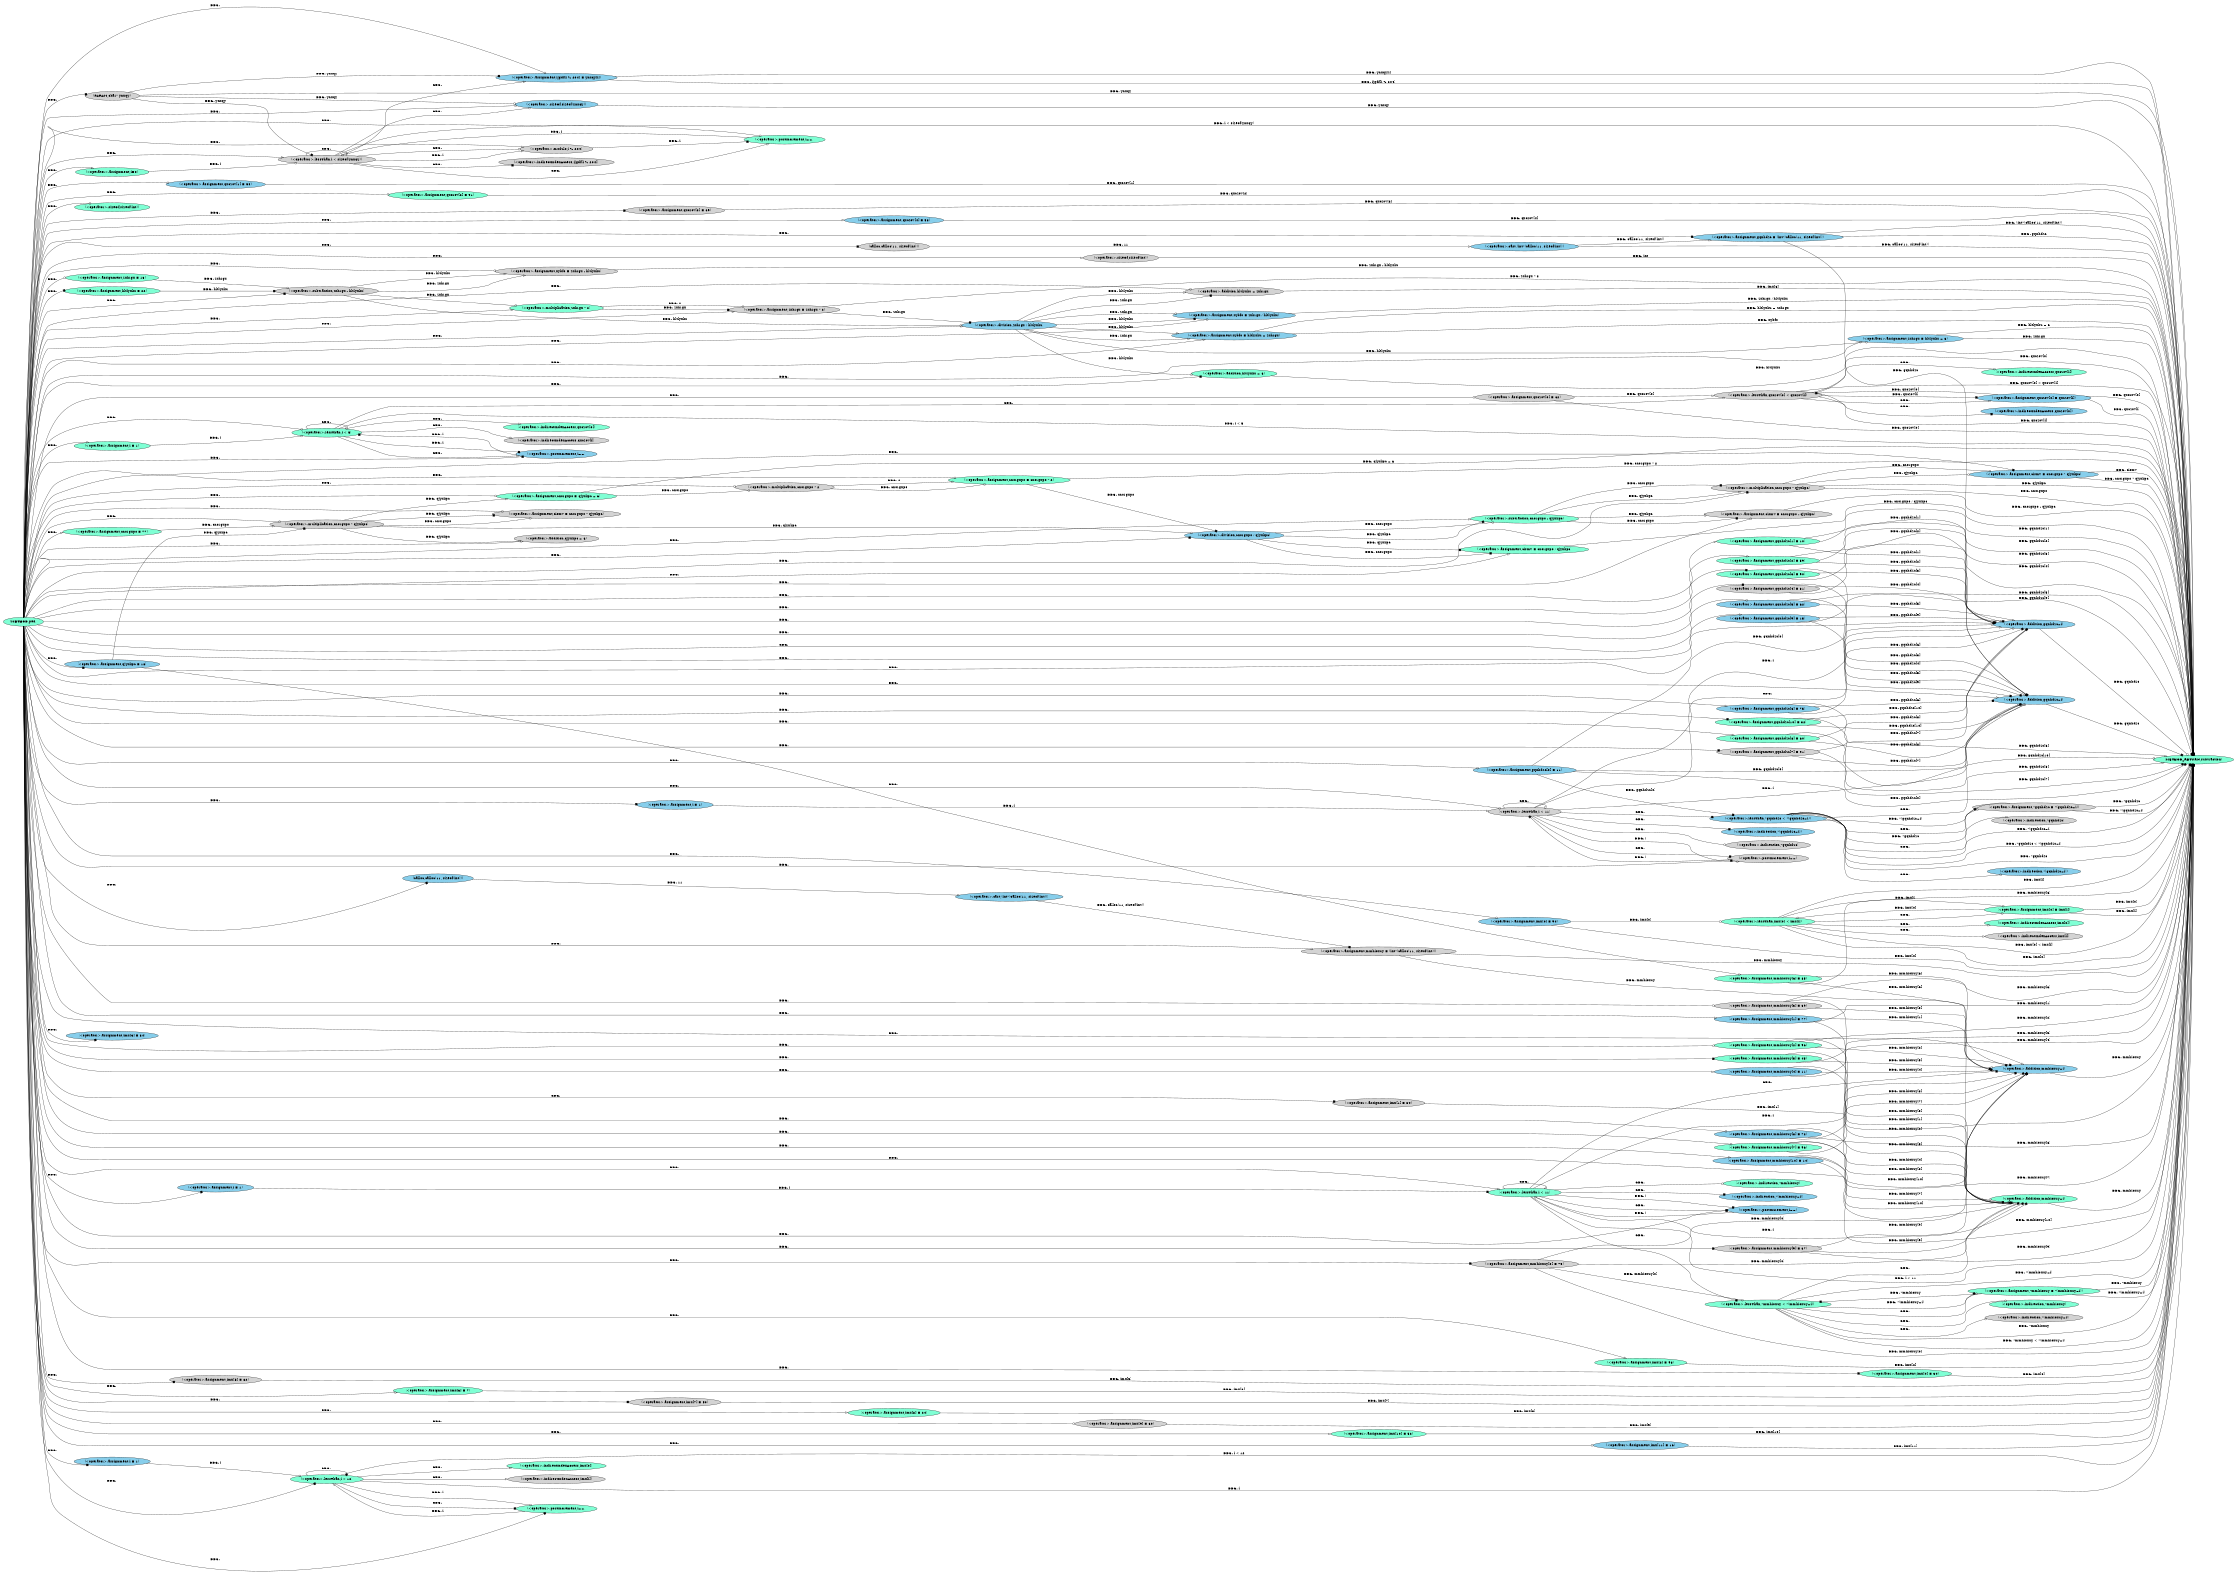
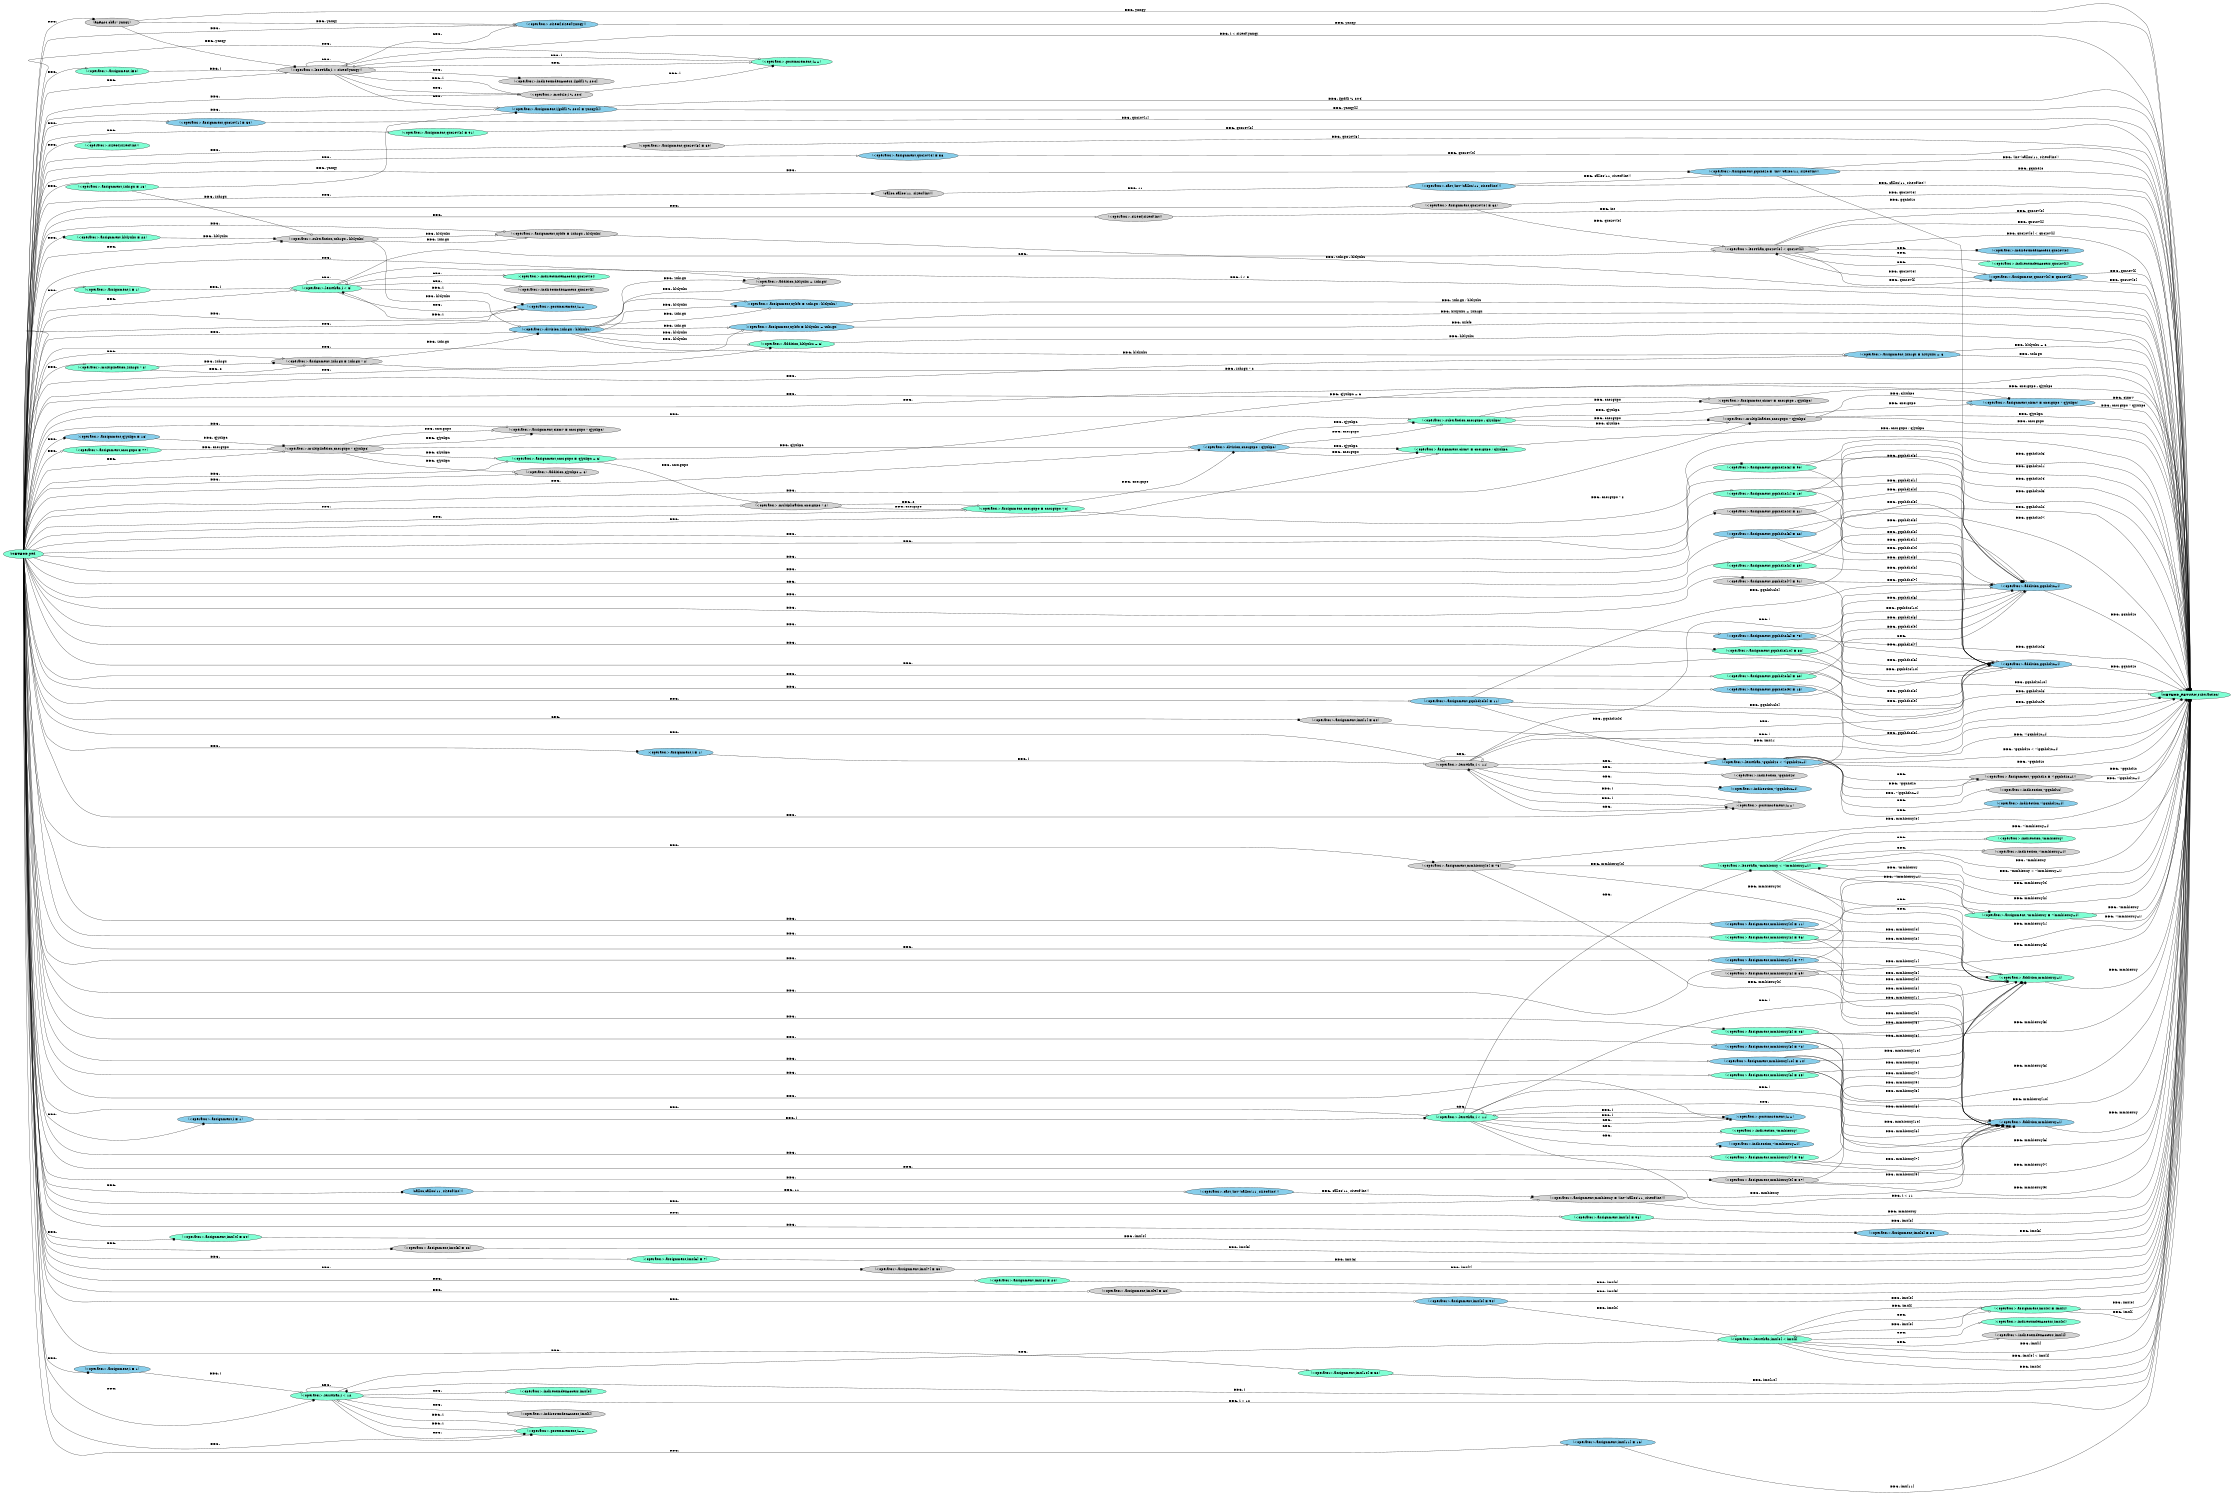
(312, 77) -> (358, 178)
(1945, 290) -> (2159, 1190)
(438, 300) -> none
(942, 811) -> (629, 1075)
none -> (992, 1356)
